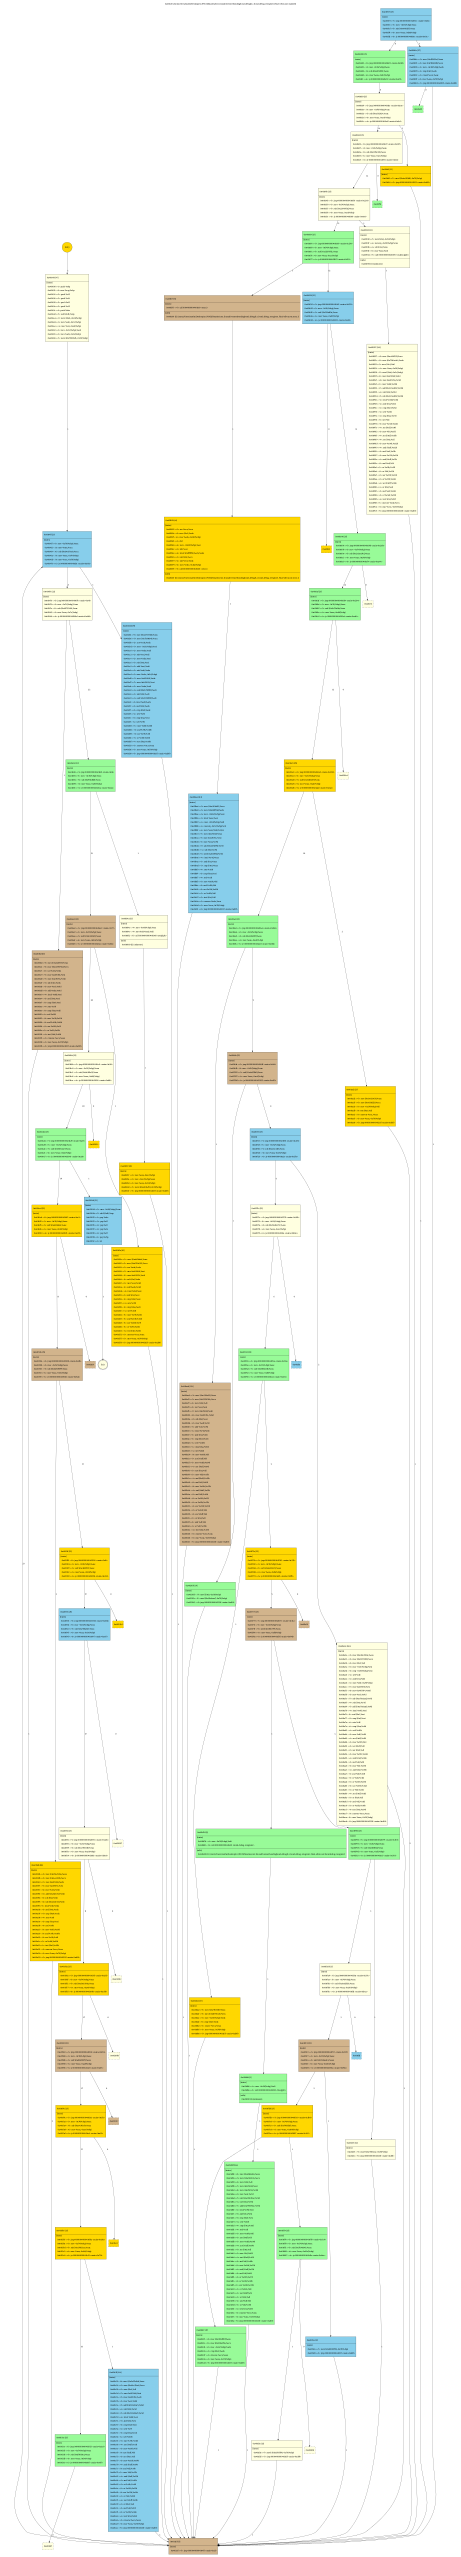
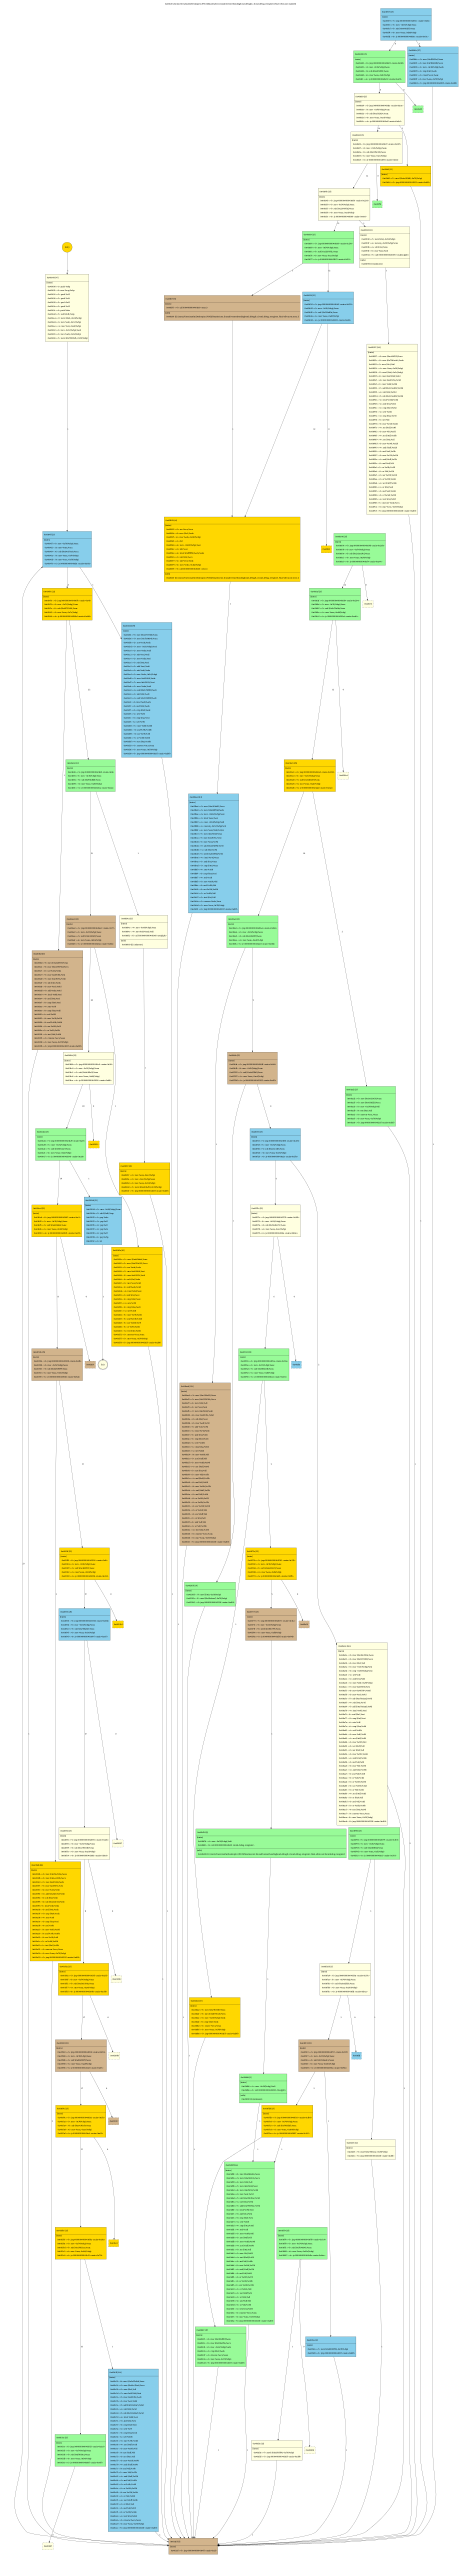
(423, 96) -> (406, 93)
(344, 428) -> (284, 420)
(67, 604) -> (67, 604)
(370, 1106) -> (370, 1106)
(297, 1743) -> none
(295, 2181) -> (279, 2149)
